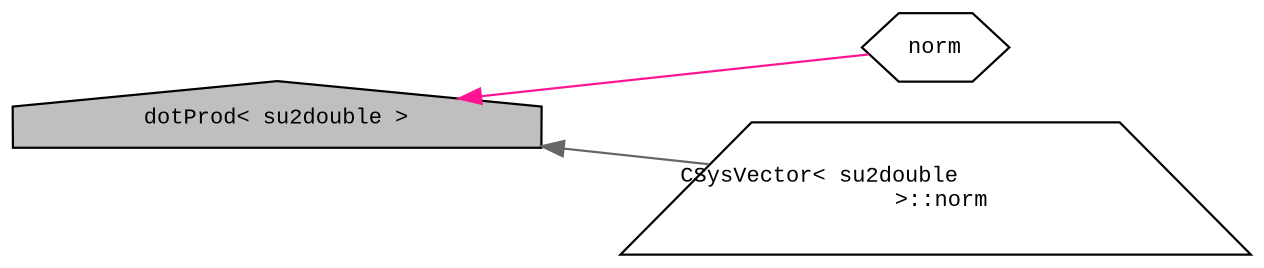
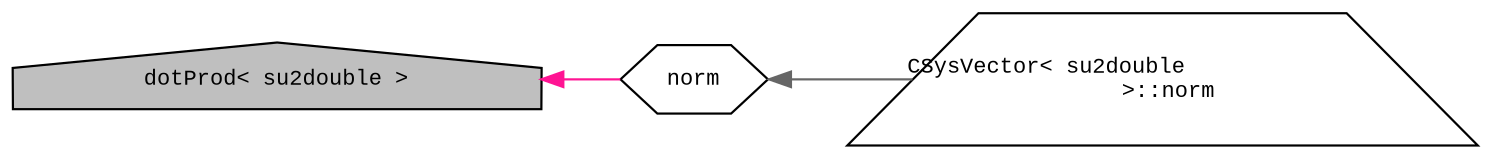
(636, 156) -> (852, 79)
